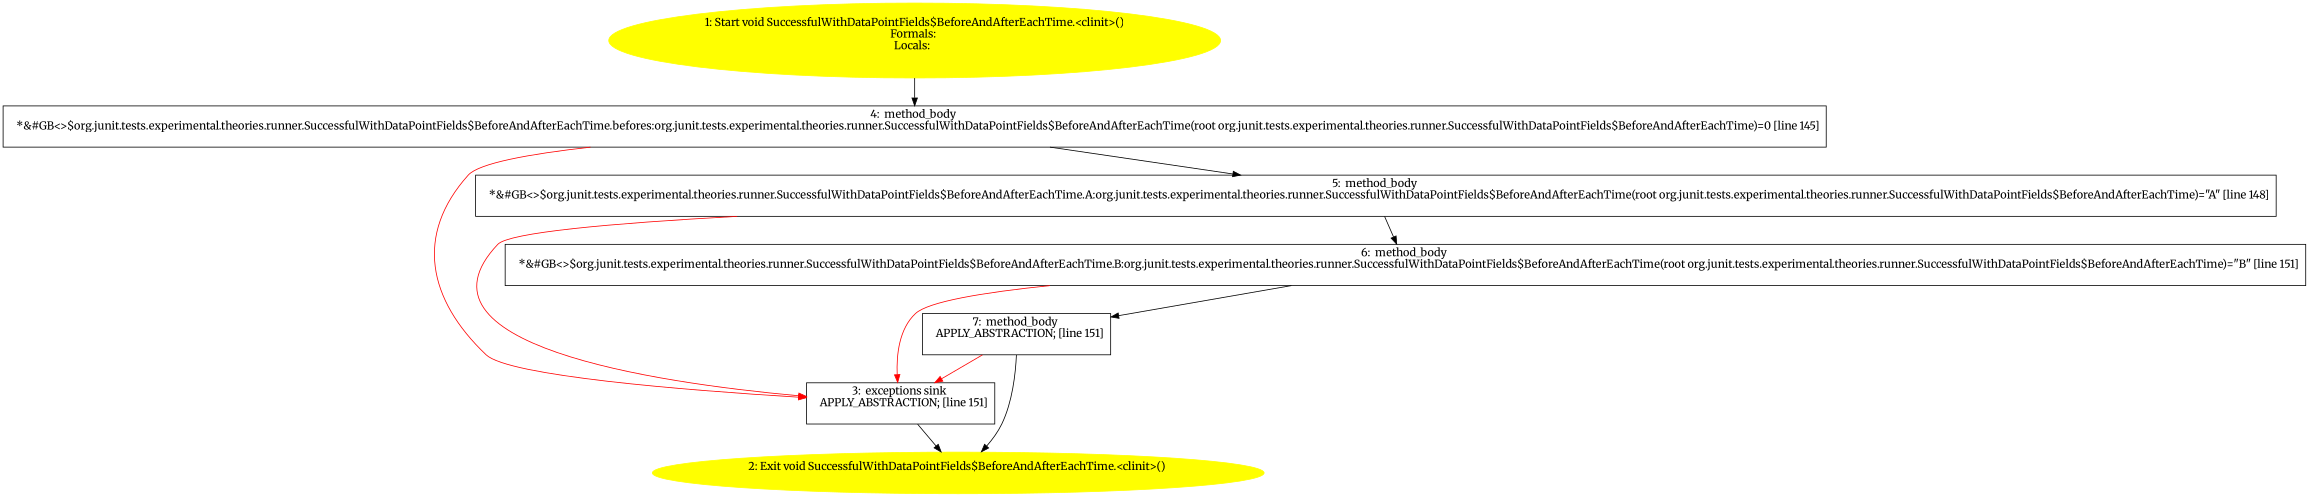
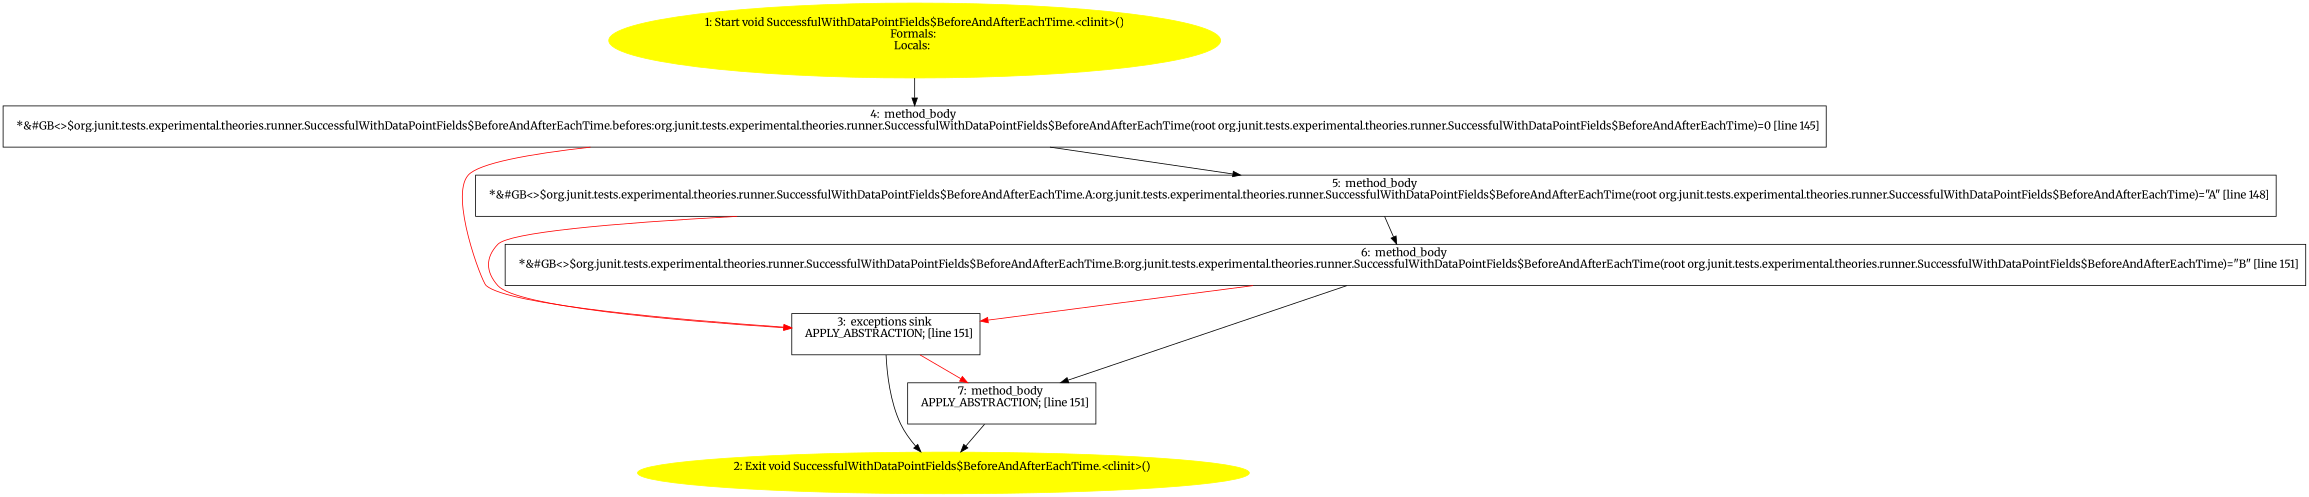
(962, 367) -> (940, 367)
